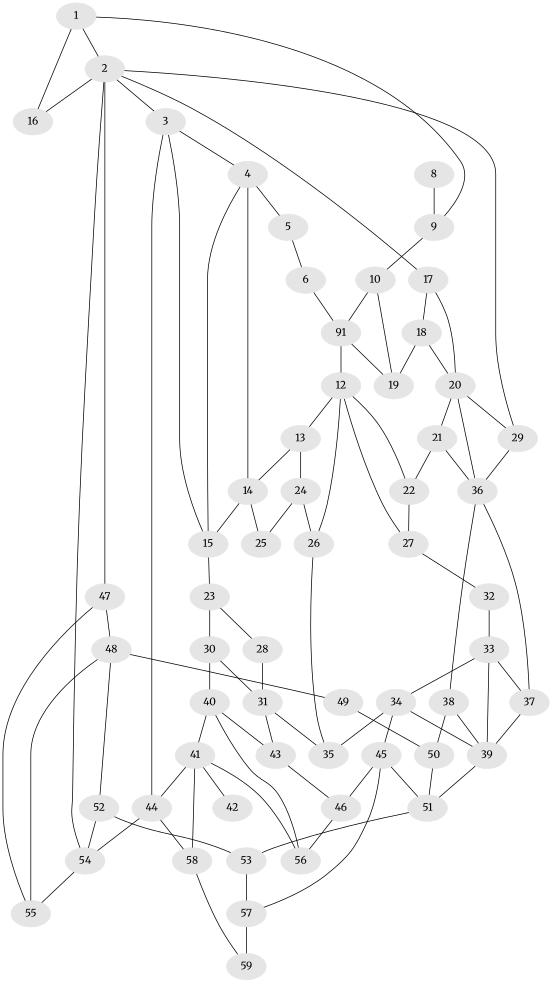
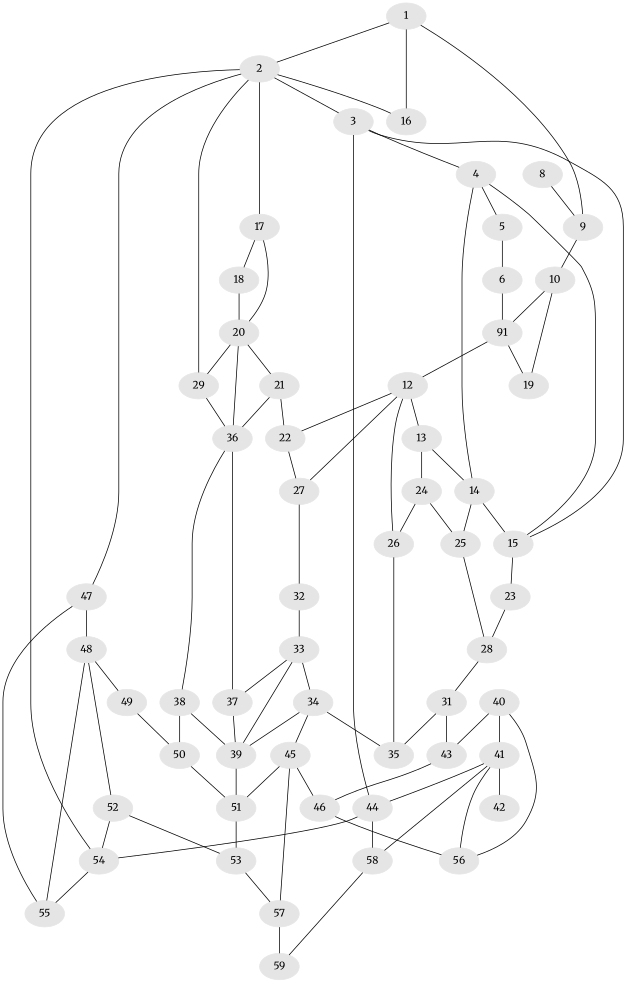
(408, 359) -> none
none -> (474, 597)
(210, 650) -> none
